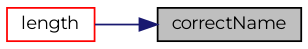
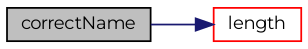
(117, 25) -> (173, 25)
